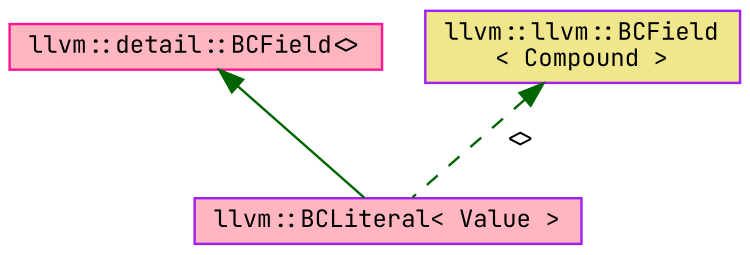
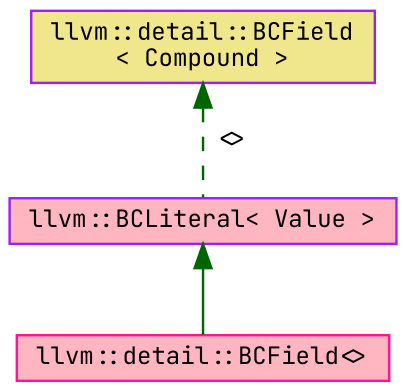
(583, 47) -> (203, 47)
(301, 142) -> (203, 302)
